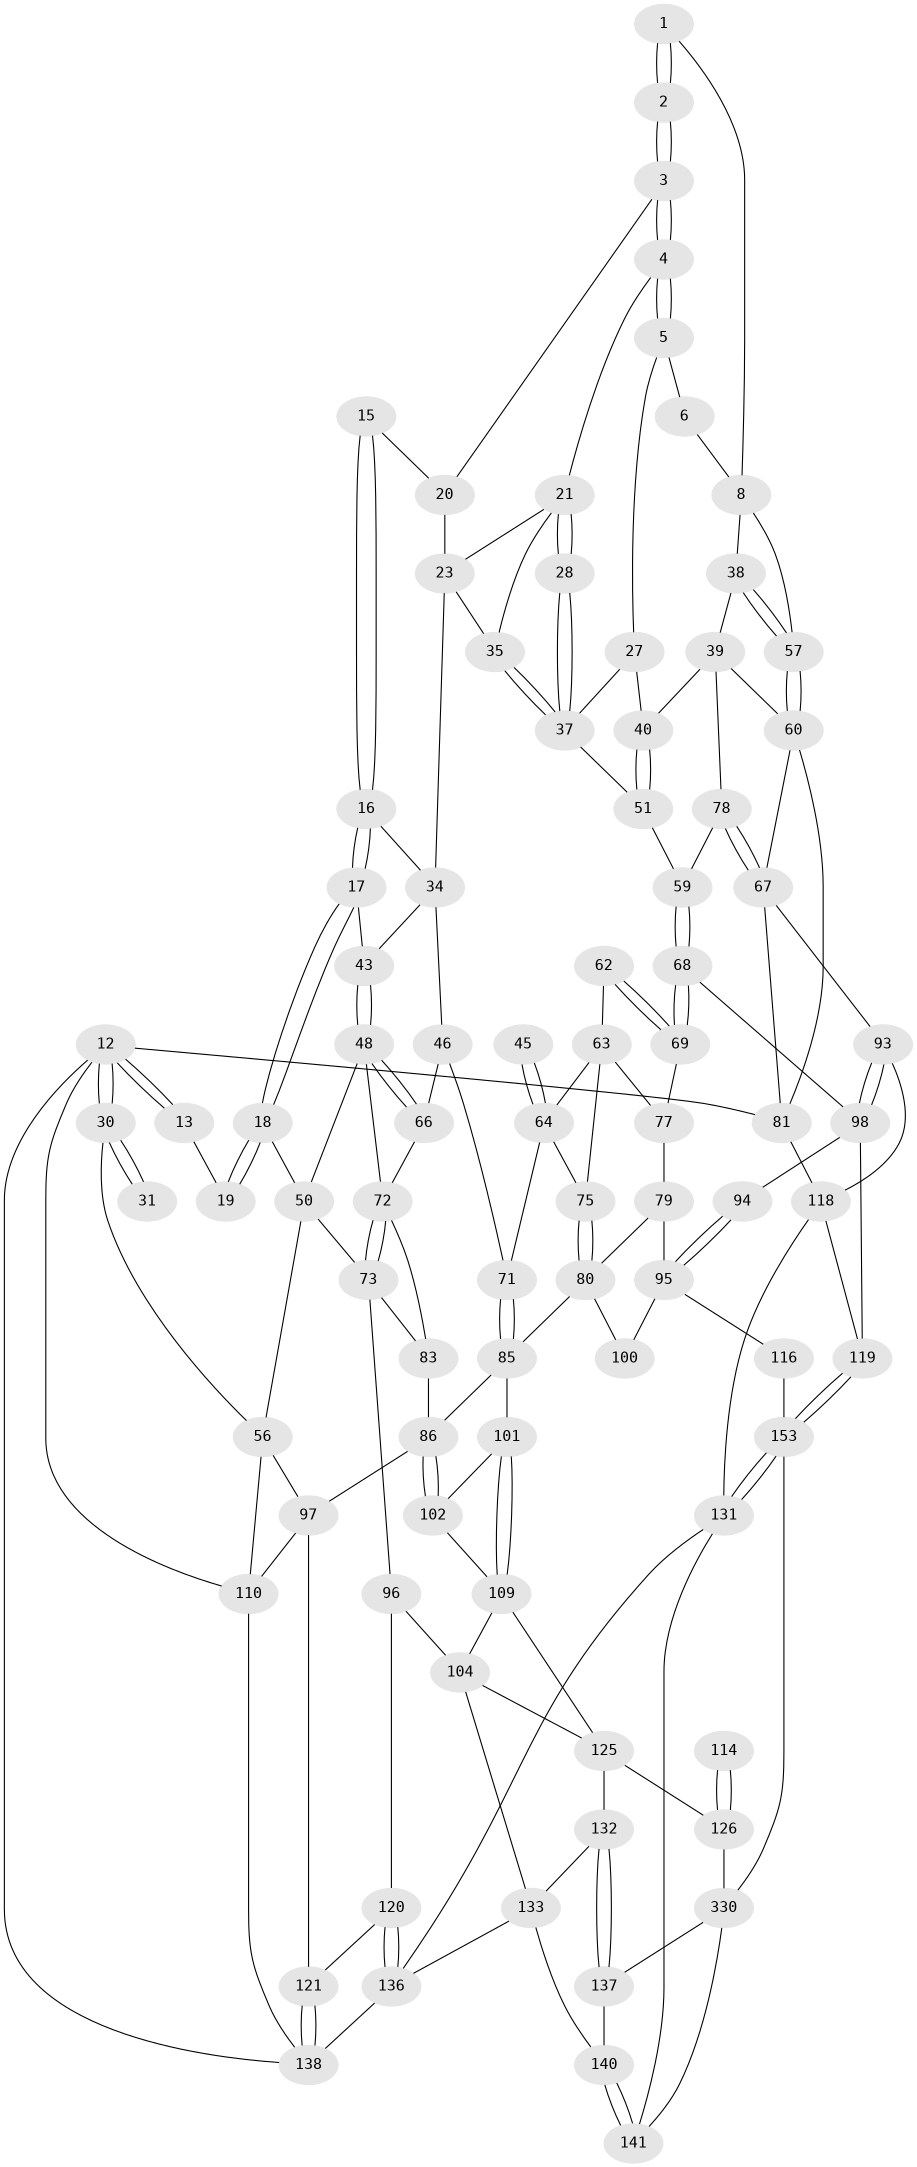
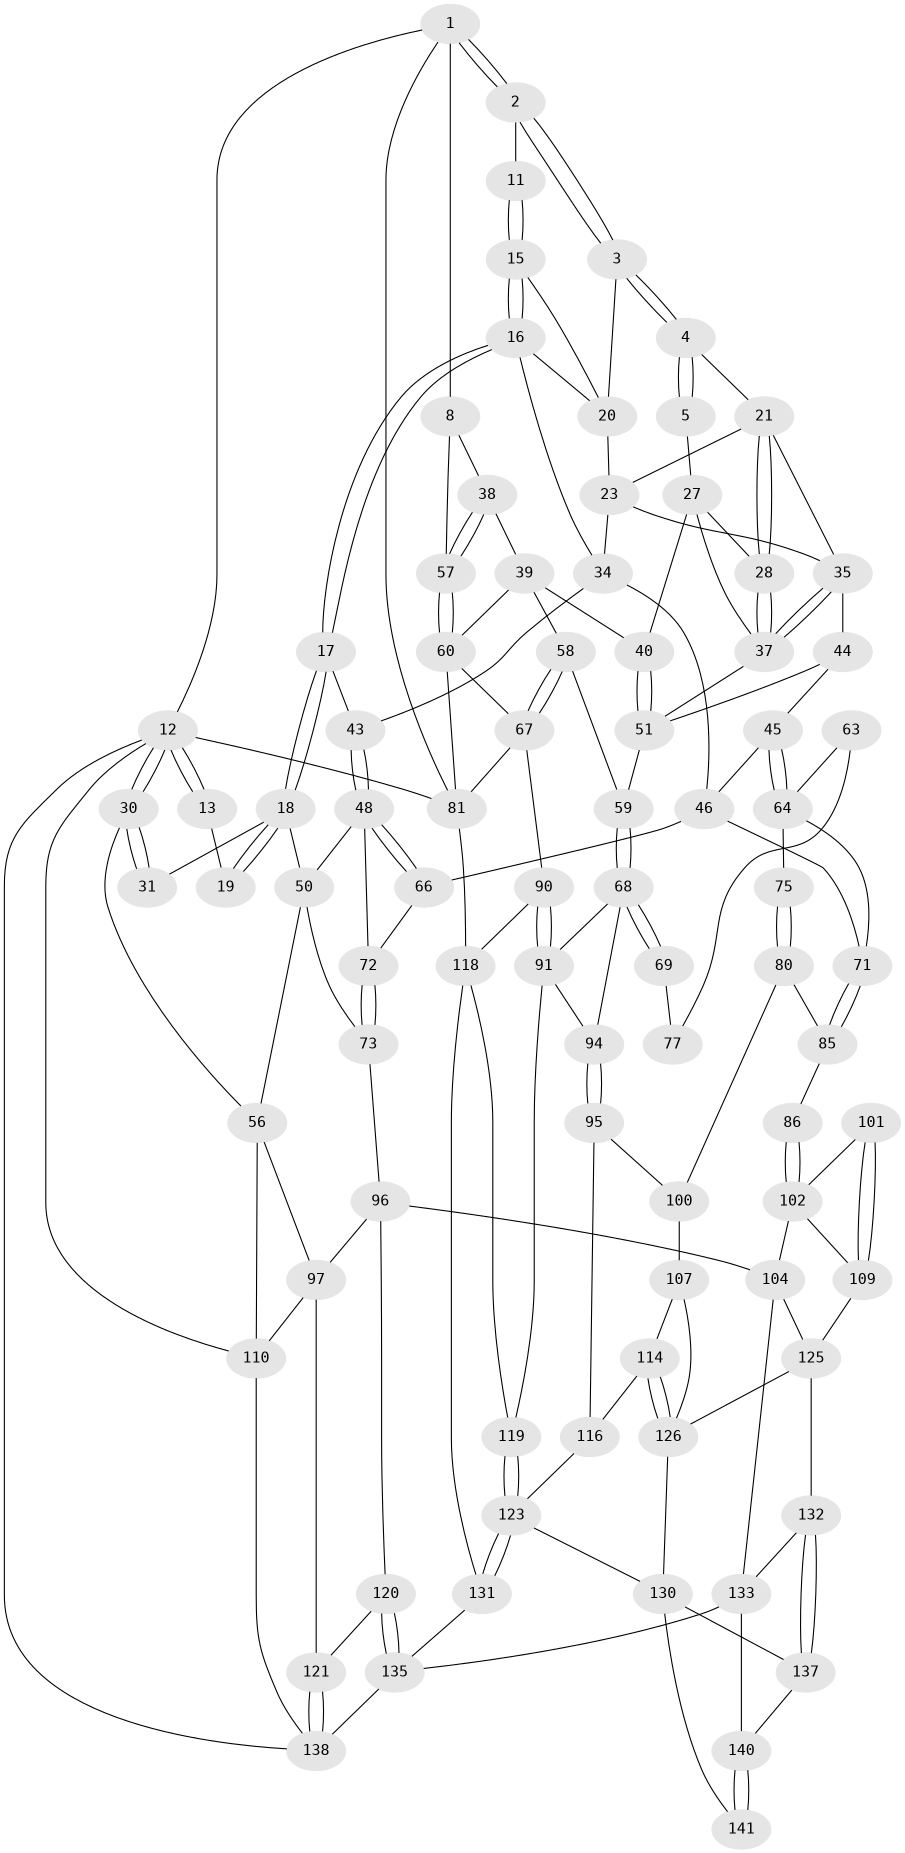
none -> (516, 181)
none -> (217, 313)
none -> (562, 377)
none -> (386, 396)
(685, 416) -> none
none -> (736, 542)
none -> (843, 652)
none -> (739, 770)
(722, 809) -> (566, 652)
none -> (224, 844)
(604, 966) -> none
none -> (609, 966)
(883, 1044) -> (544, 887)
(594, 1123) -> none
(860, 1123) -> (544, 966)
(664, 1201) -> none
none -> (679, 1280)
(428, 1358) -> none
(507, 1398) -> none
none -> (620, 1398)
(784, 1437) -> (511, 1515)
(368, 1476) -> (348, 1241)
(481, 1633) -> (784, 1241)
(664, 1825) -> none
(724, 1908) -> (663, 1594)
(391, 1986) -> (395, 1672)
